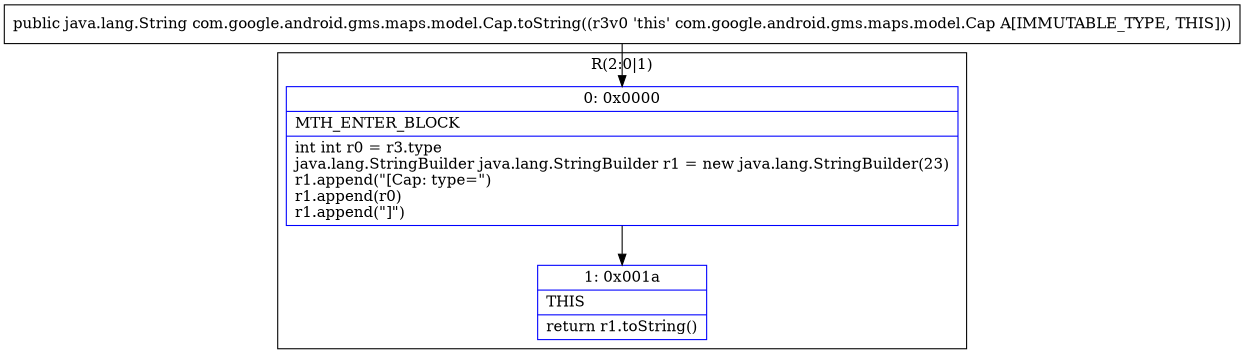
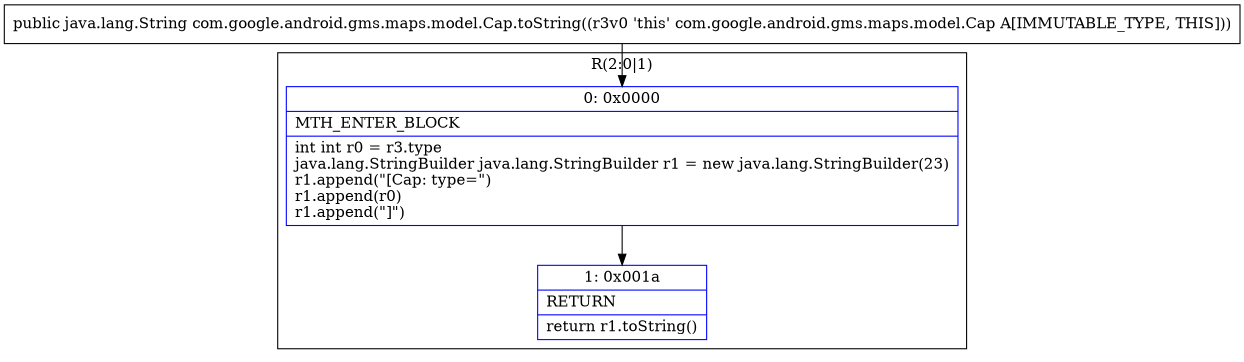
(566, 302) -> (581, 302)
